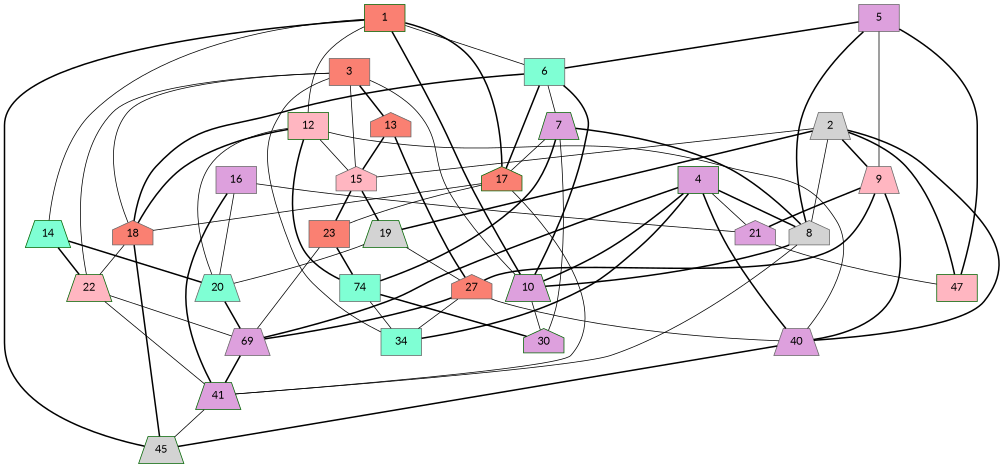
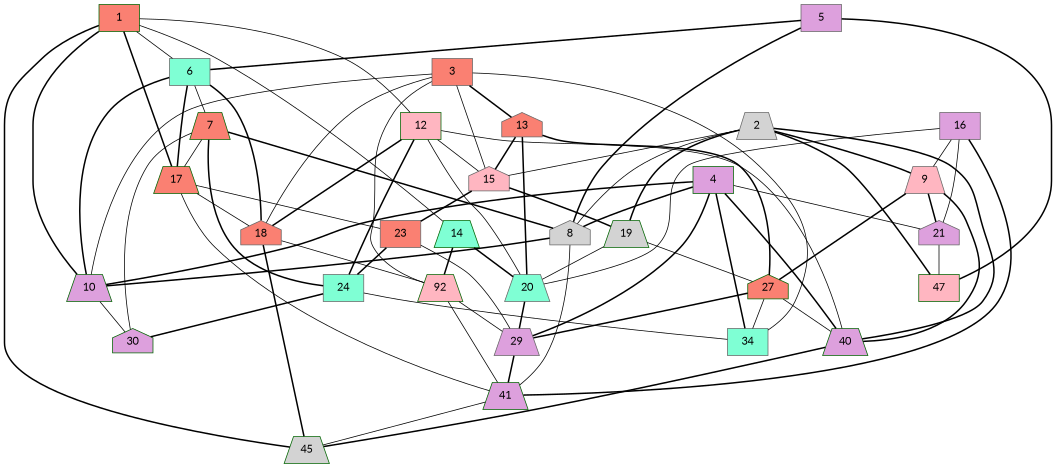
(879, 99) -> (942, 153)
(559, 126) -> (210, 126)
(502, 180) -> (176, 180)
none -> (525, 206)
(89, 288) -> (440, 288)
(360, 288) -> (344, 288)
(472, 288) -> (768, 288)
(248, 342) -> (517, 342)
(796, 342) -> (845, 342)
